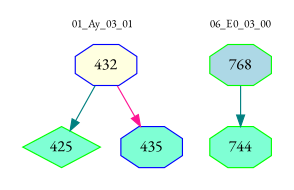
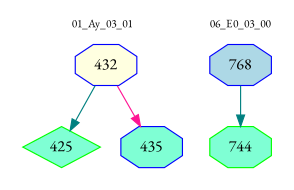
(241, 65) -> (241, 65)
